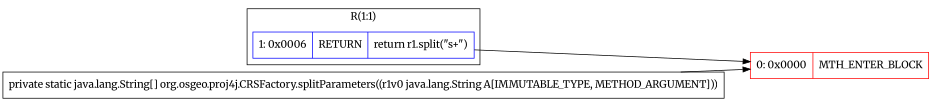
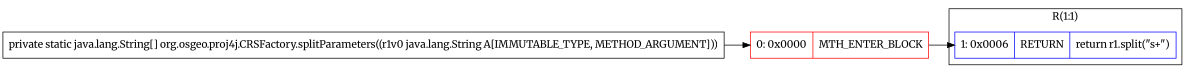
(609, 56) -> (938, 45)
